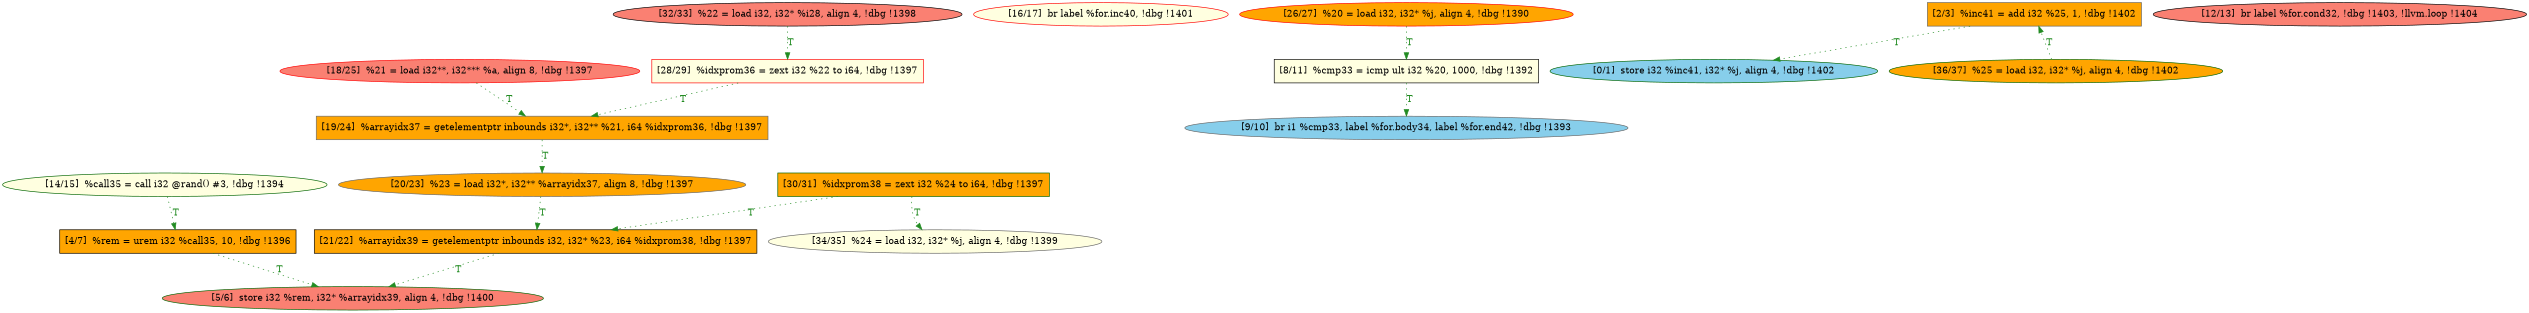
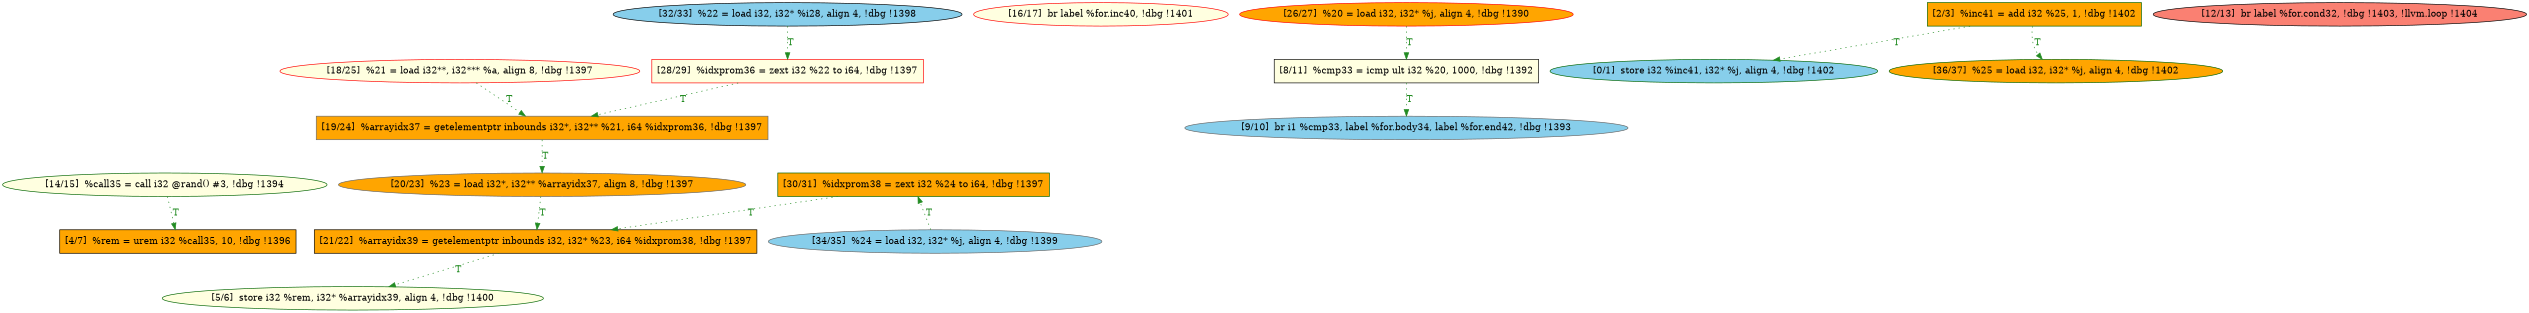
(788, 14) -> (788, 14)
(2034, 14) -> (2034, 14)
(2046, 46) -> (2033, 41)
(460, 71) -> (460, 71)
(912, 211) -> (926, 216)
(935, 242) -> (935, 242)
(263, 269) -> none
(353, 298) -> (353, 298)
